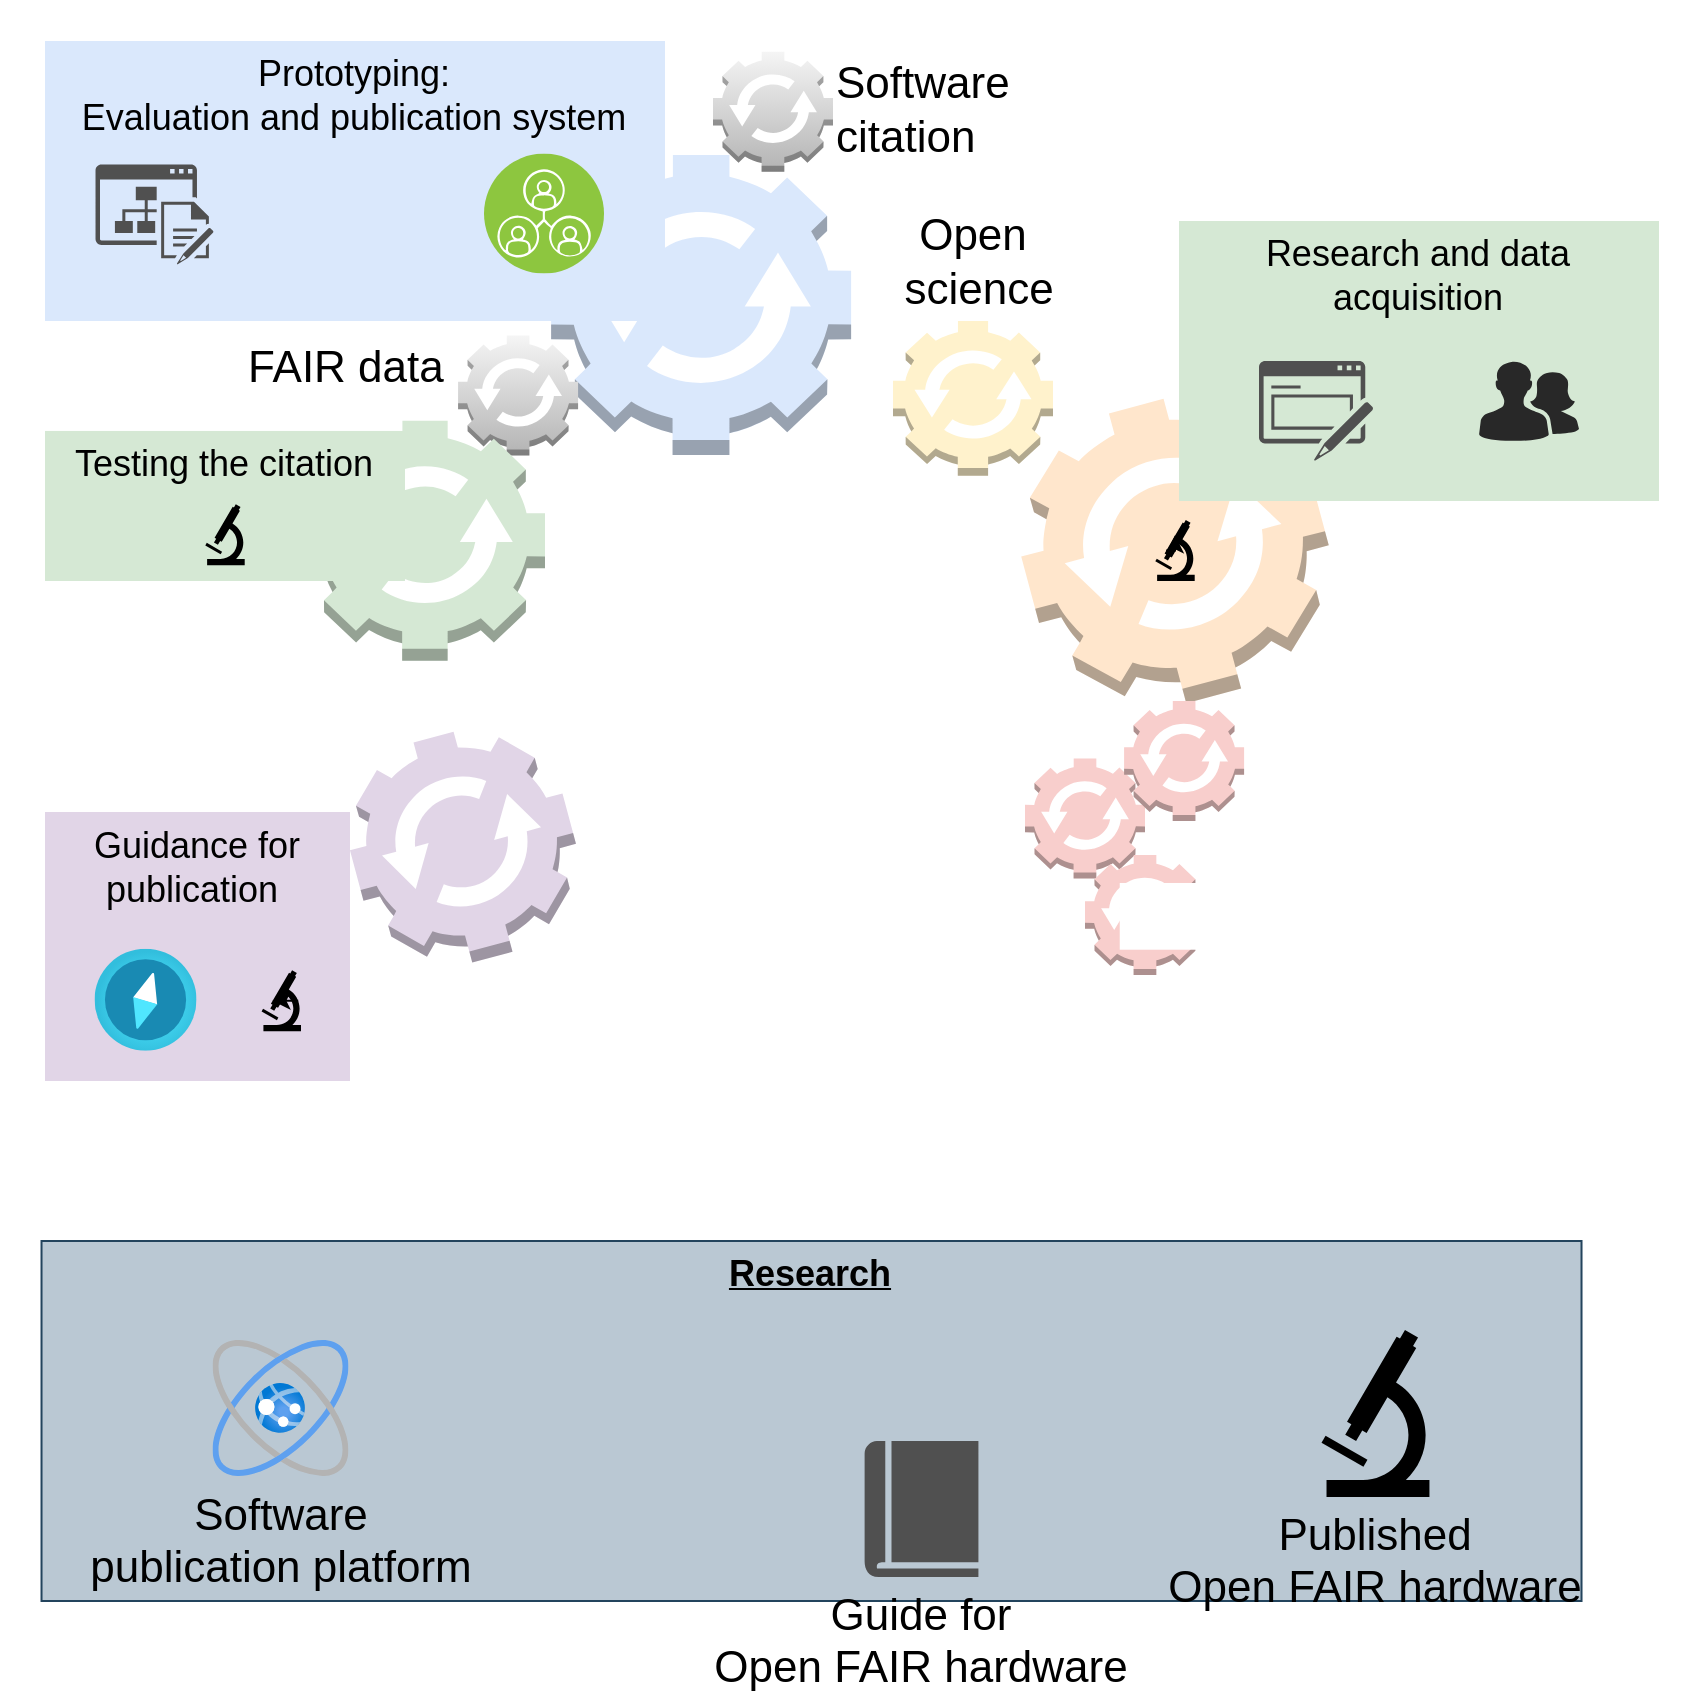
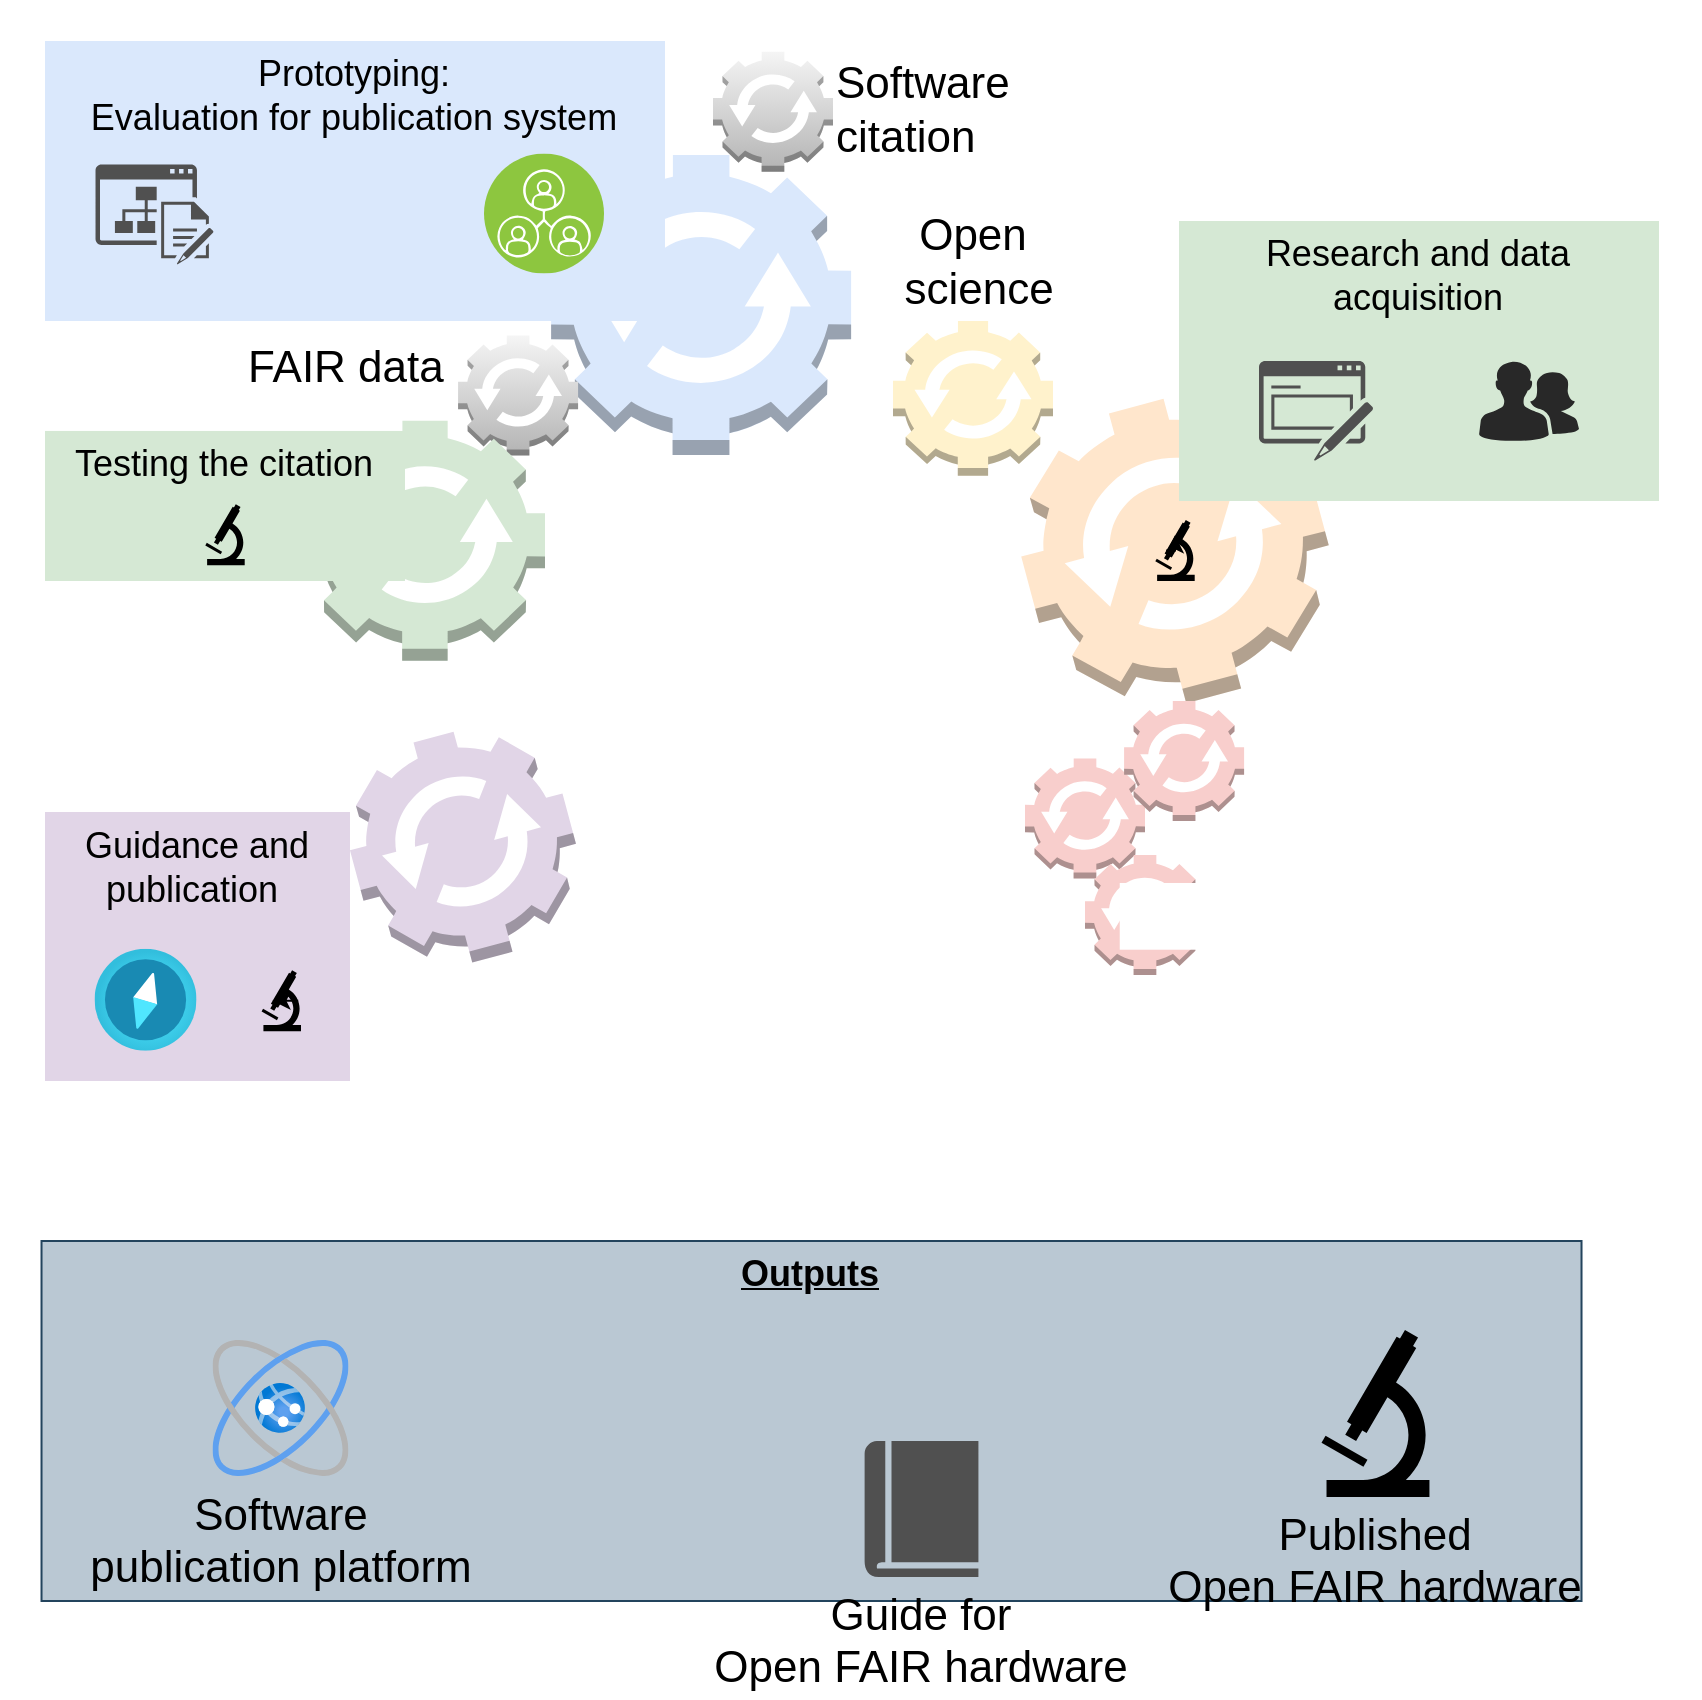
(355, 84) -> (355, 84)
(198, 856) -> (198, 856)
(811, 1269) -> (811, 1269)
